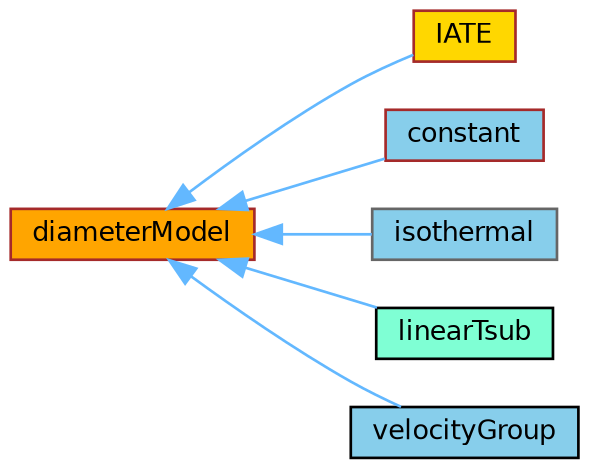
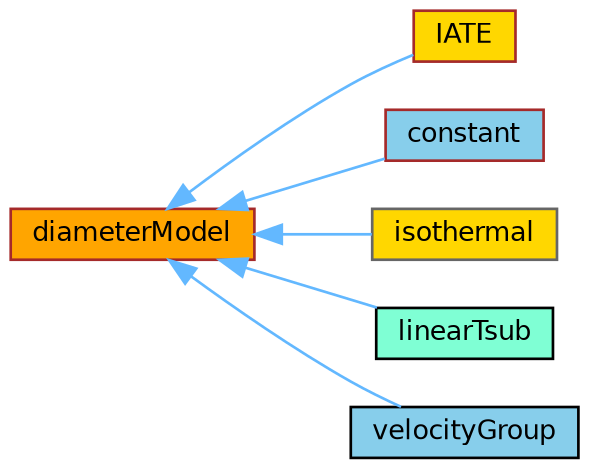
(465, 234) -> (465, 234)
